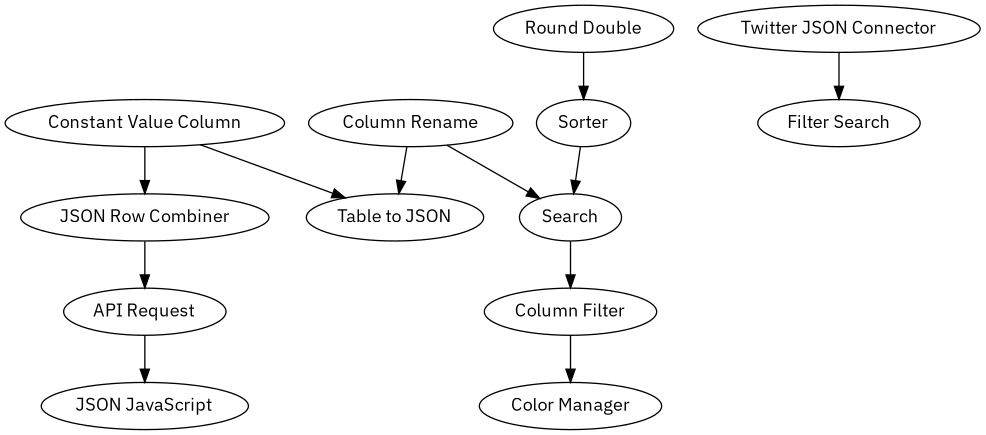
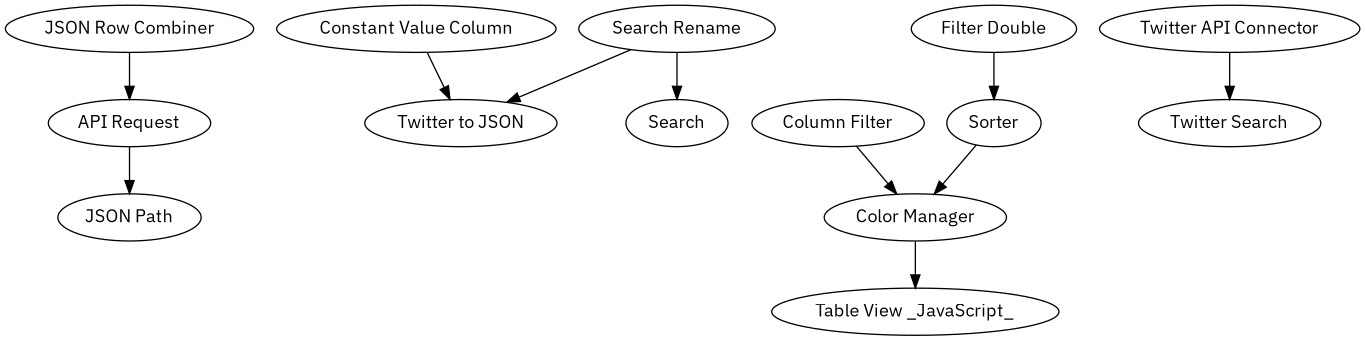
(584, 29) -> (994, 29)
(839, 29) -> (1230, 29)
(411, 123) -> (677, 29)
(839, 123) -> (1230, 123)
(145, 164) -> none
(578, 164) -> (960, 165)
(395, 217) -> (461, 123)
(571, 258) -> none
none -> (915, 312)
(145, 406) -> (130, 217)
